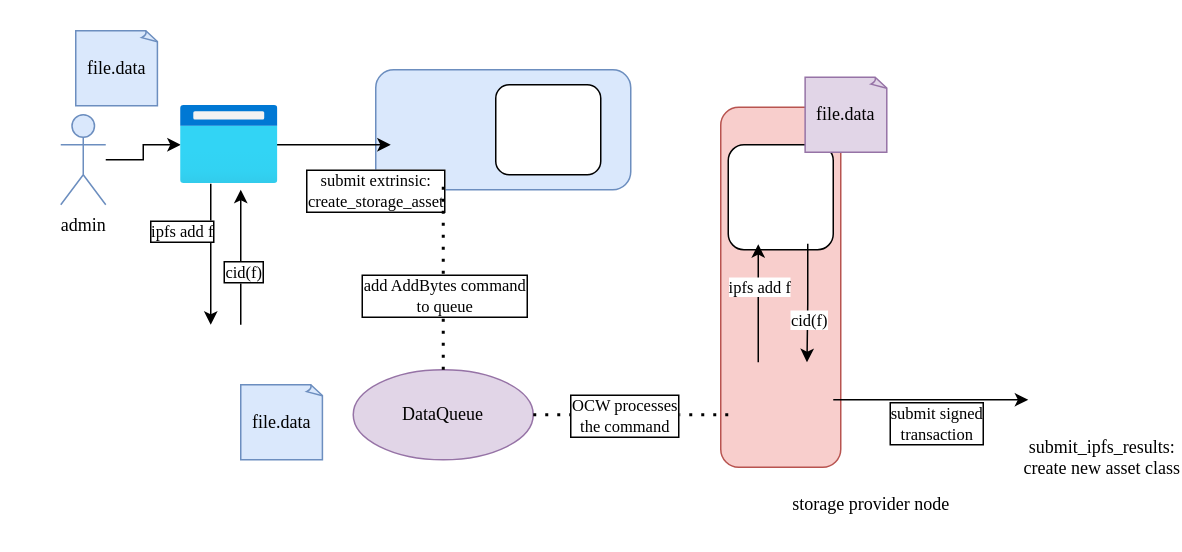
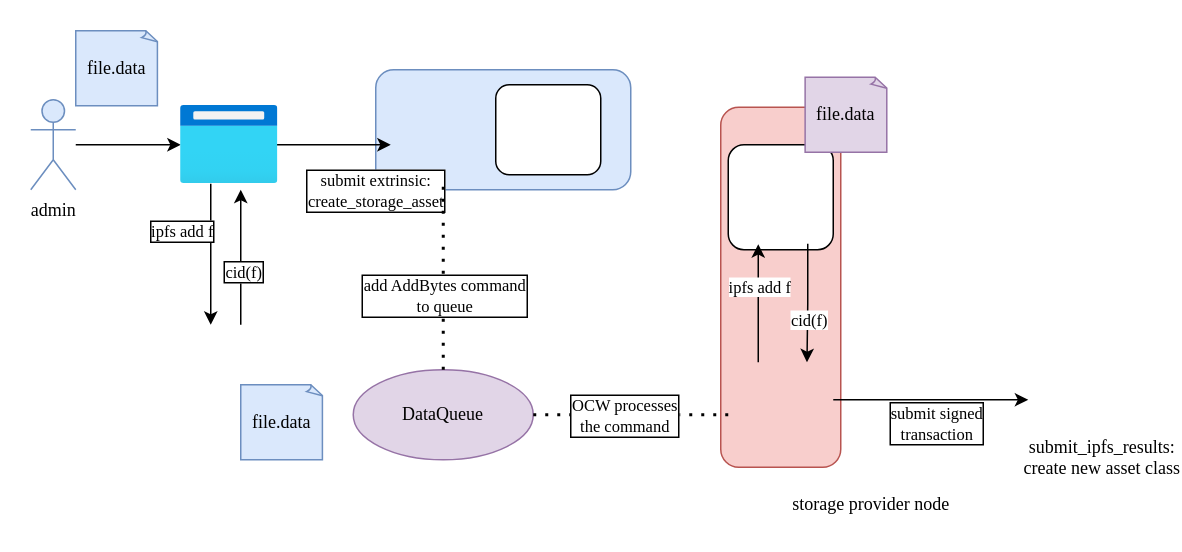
(83, 160) -> (53, 145)
